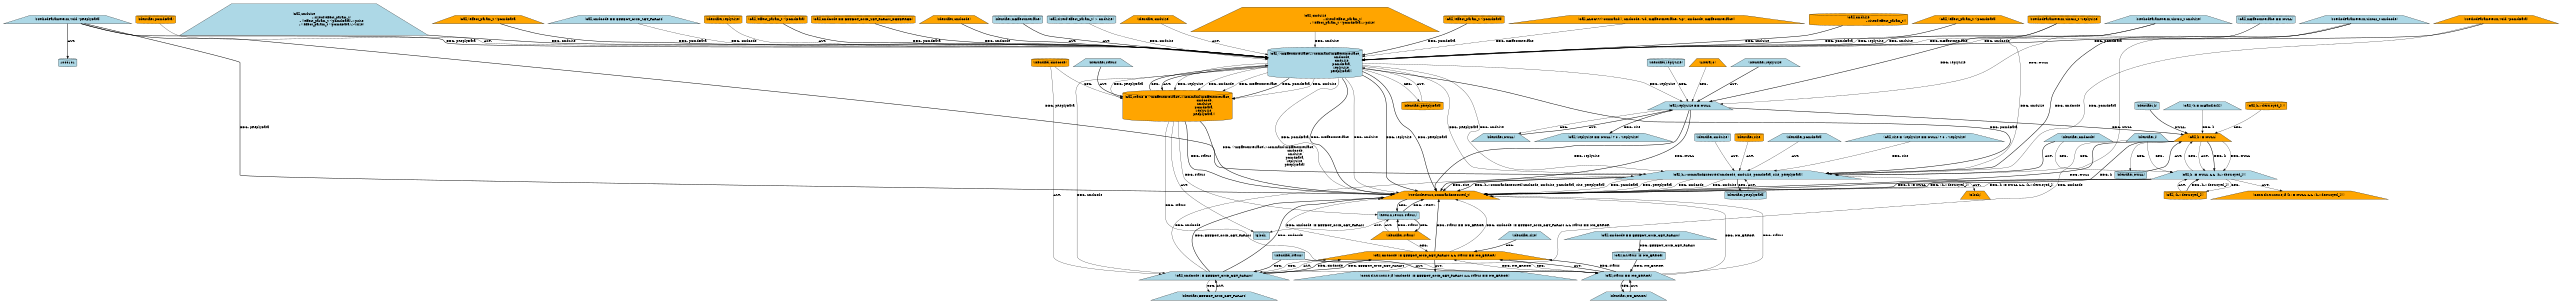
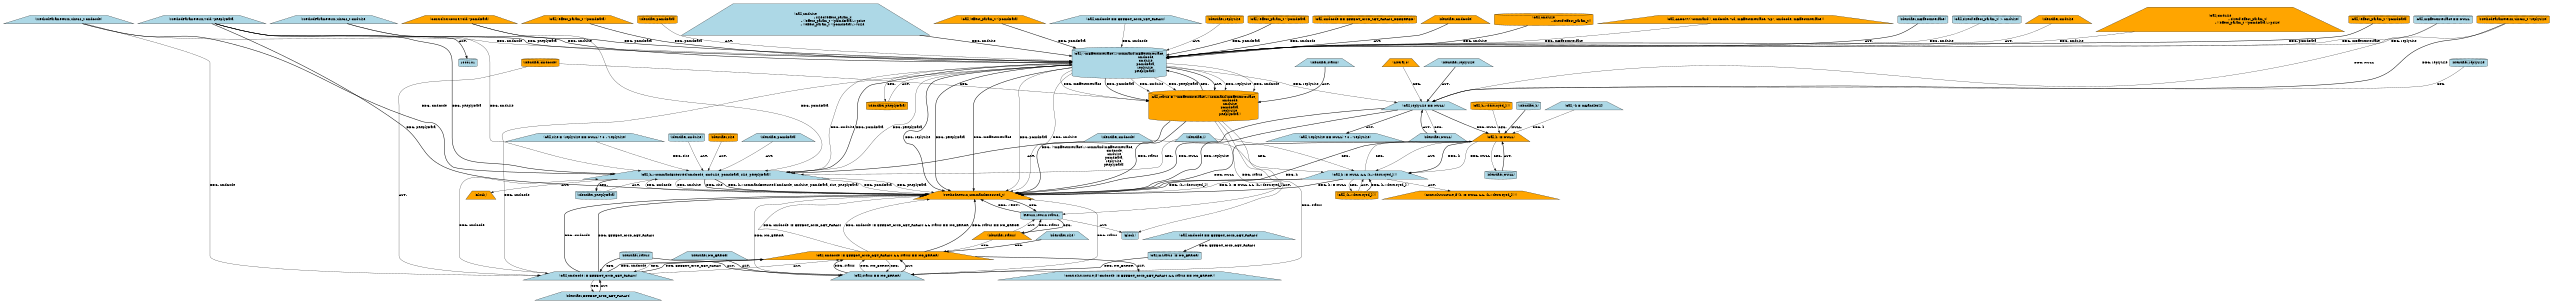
(2496, 19) -> (460, 19)
(1632, 127) -> (1371, 127)
(1621, 285) -> none
